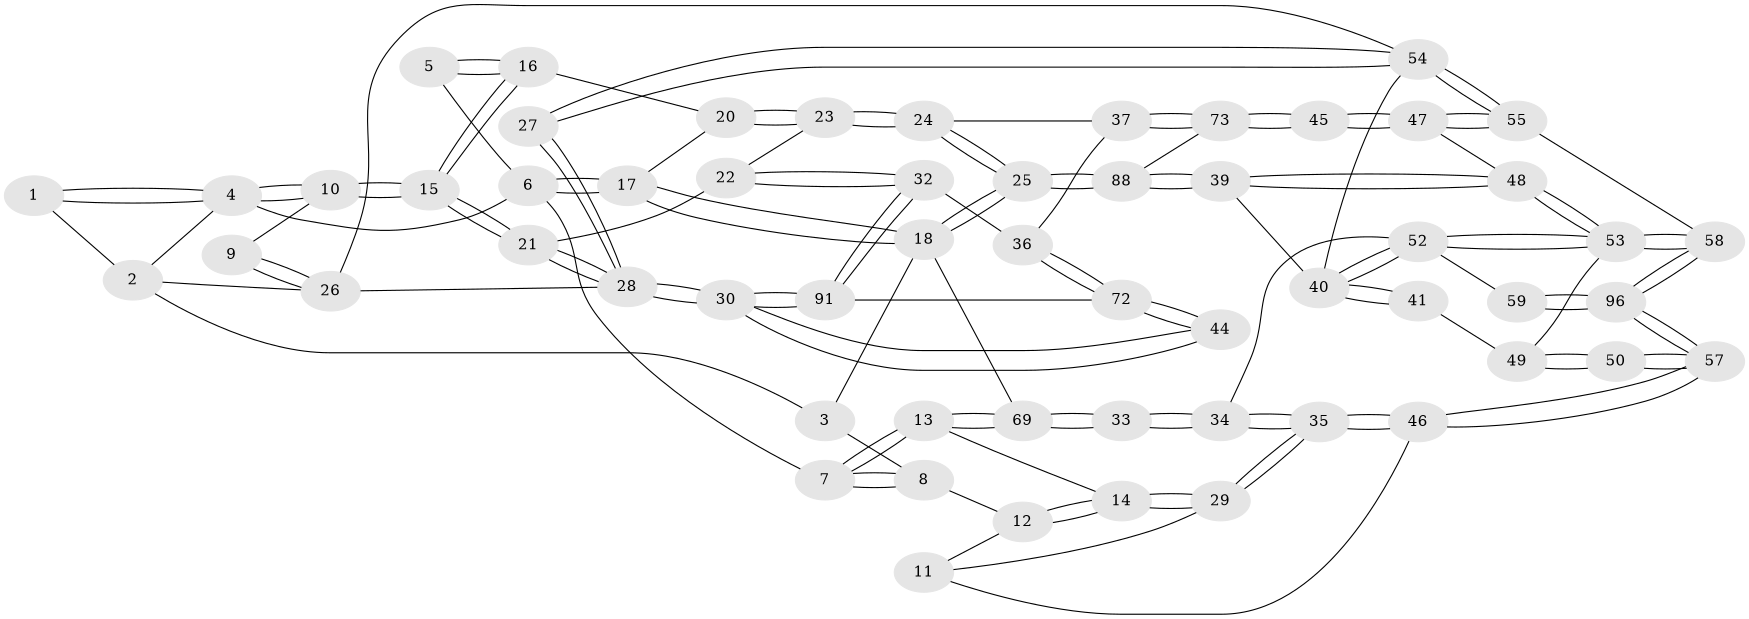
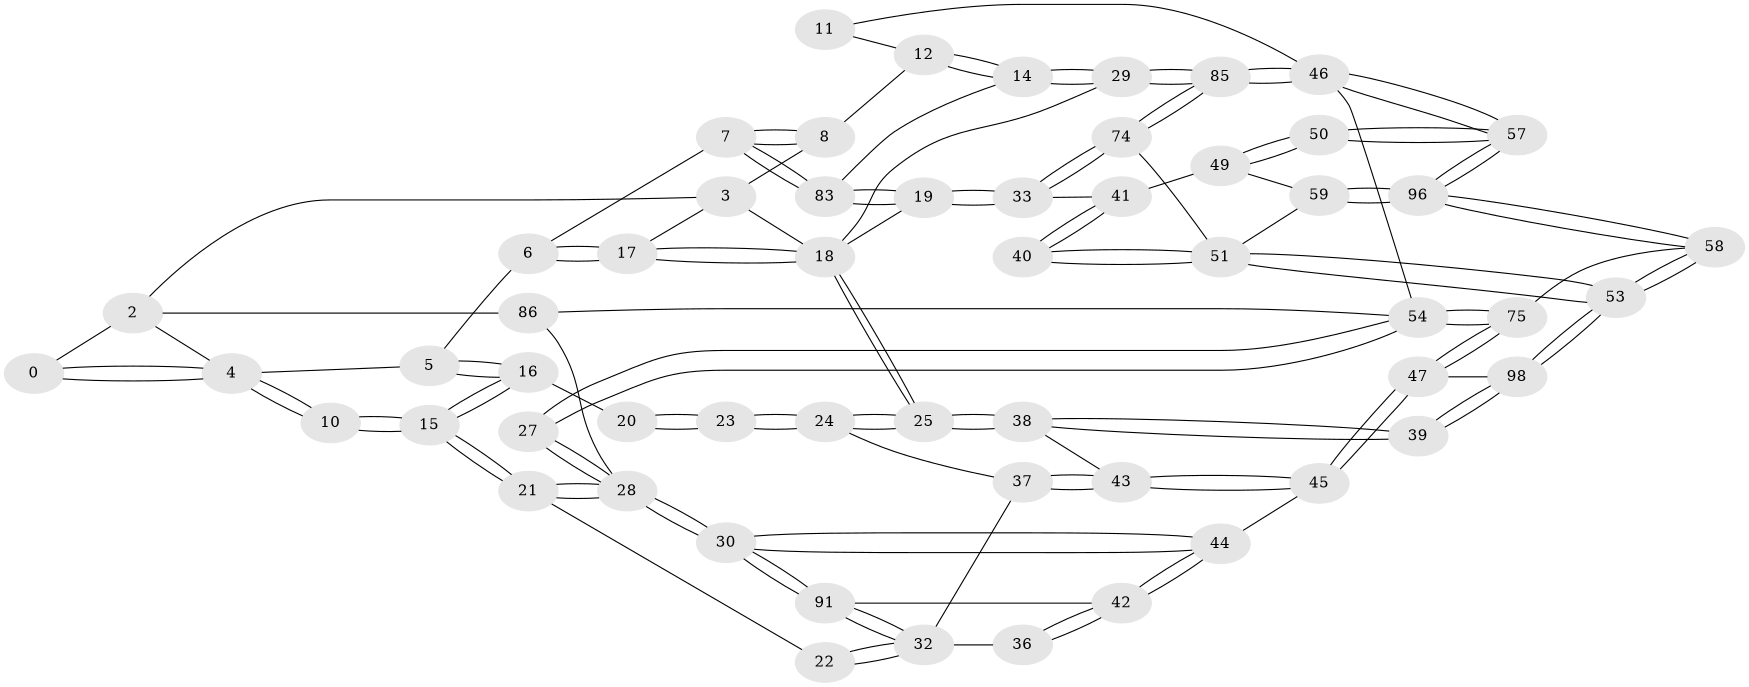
(1221, 121) -> (1122, 482)
(1517, 121) -> (1517, 317)
(776, 148) -> none
(677, 152) -> (677, 225)
(1355, 163) -> (1373, 177)
(1122, 181) -> (1023, 422)
(1517, 181) -> (1517, 377)
(34, 196) -> (34, 374)
(1062, 197) -> (973, 564)
none -> (1072, 197)
(383, 230) -> (331, 370)
(1270, 235) -> none
(1418, 242) -> (1221, 257)
(232, 255) -> none
(331, 291) -> (528, 313)
(1122, 300) -> (1122, 603)
(1567, 302) -> (1270, 181)
(924, 421) -> (825, 197)
(1023, 421) -> (924, 198)
(1221, 421) -> (1122, 137)
(1319, 422) -> (1221, 77)
none -> (1270, 513)
(1077, 550) -> (950, 136)
